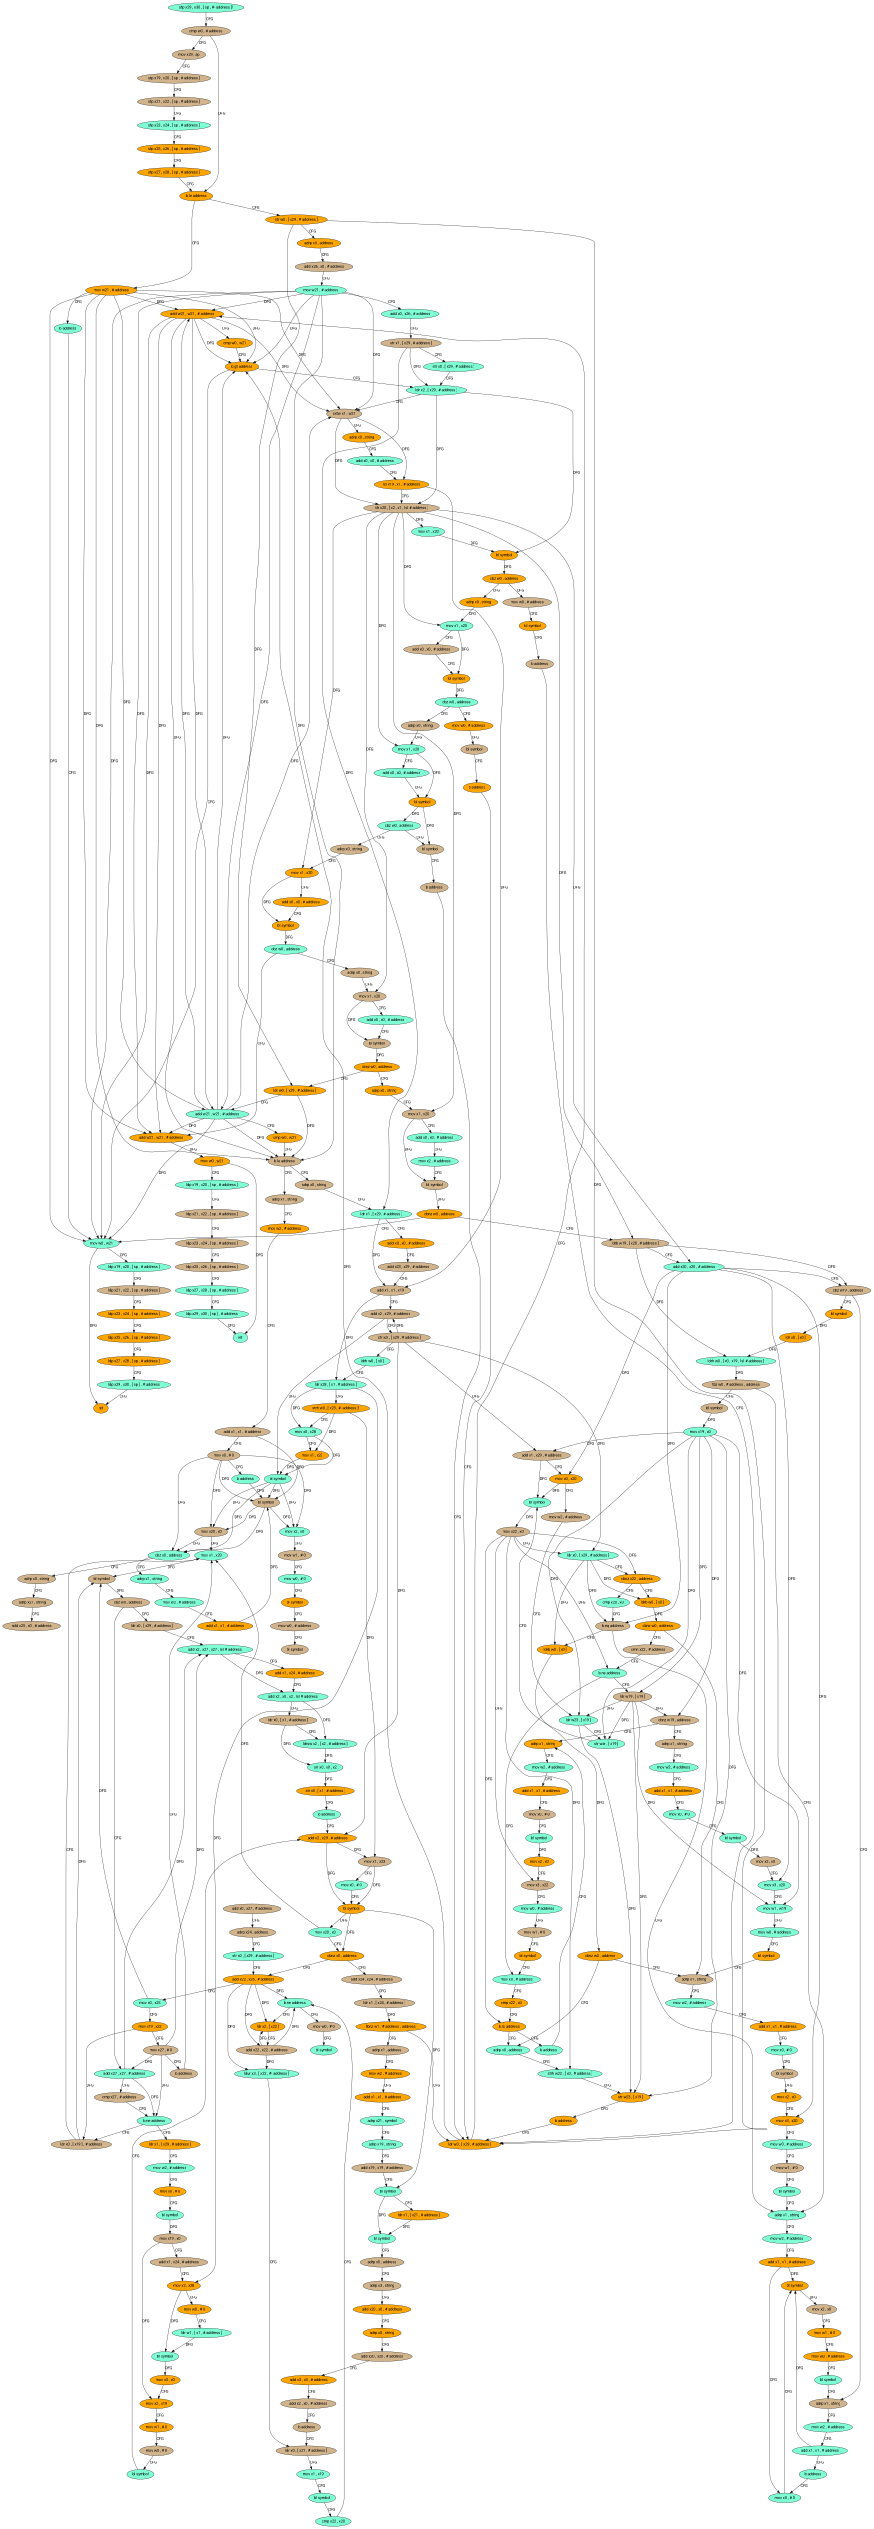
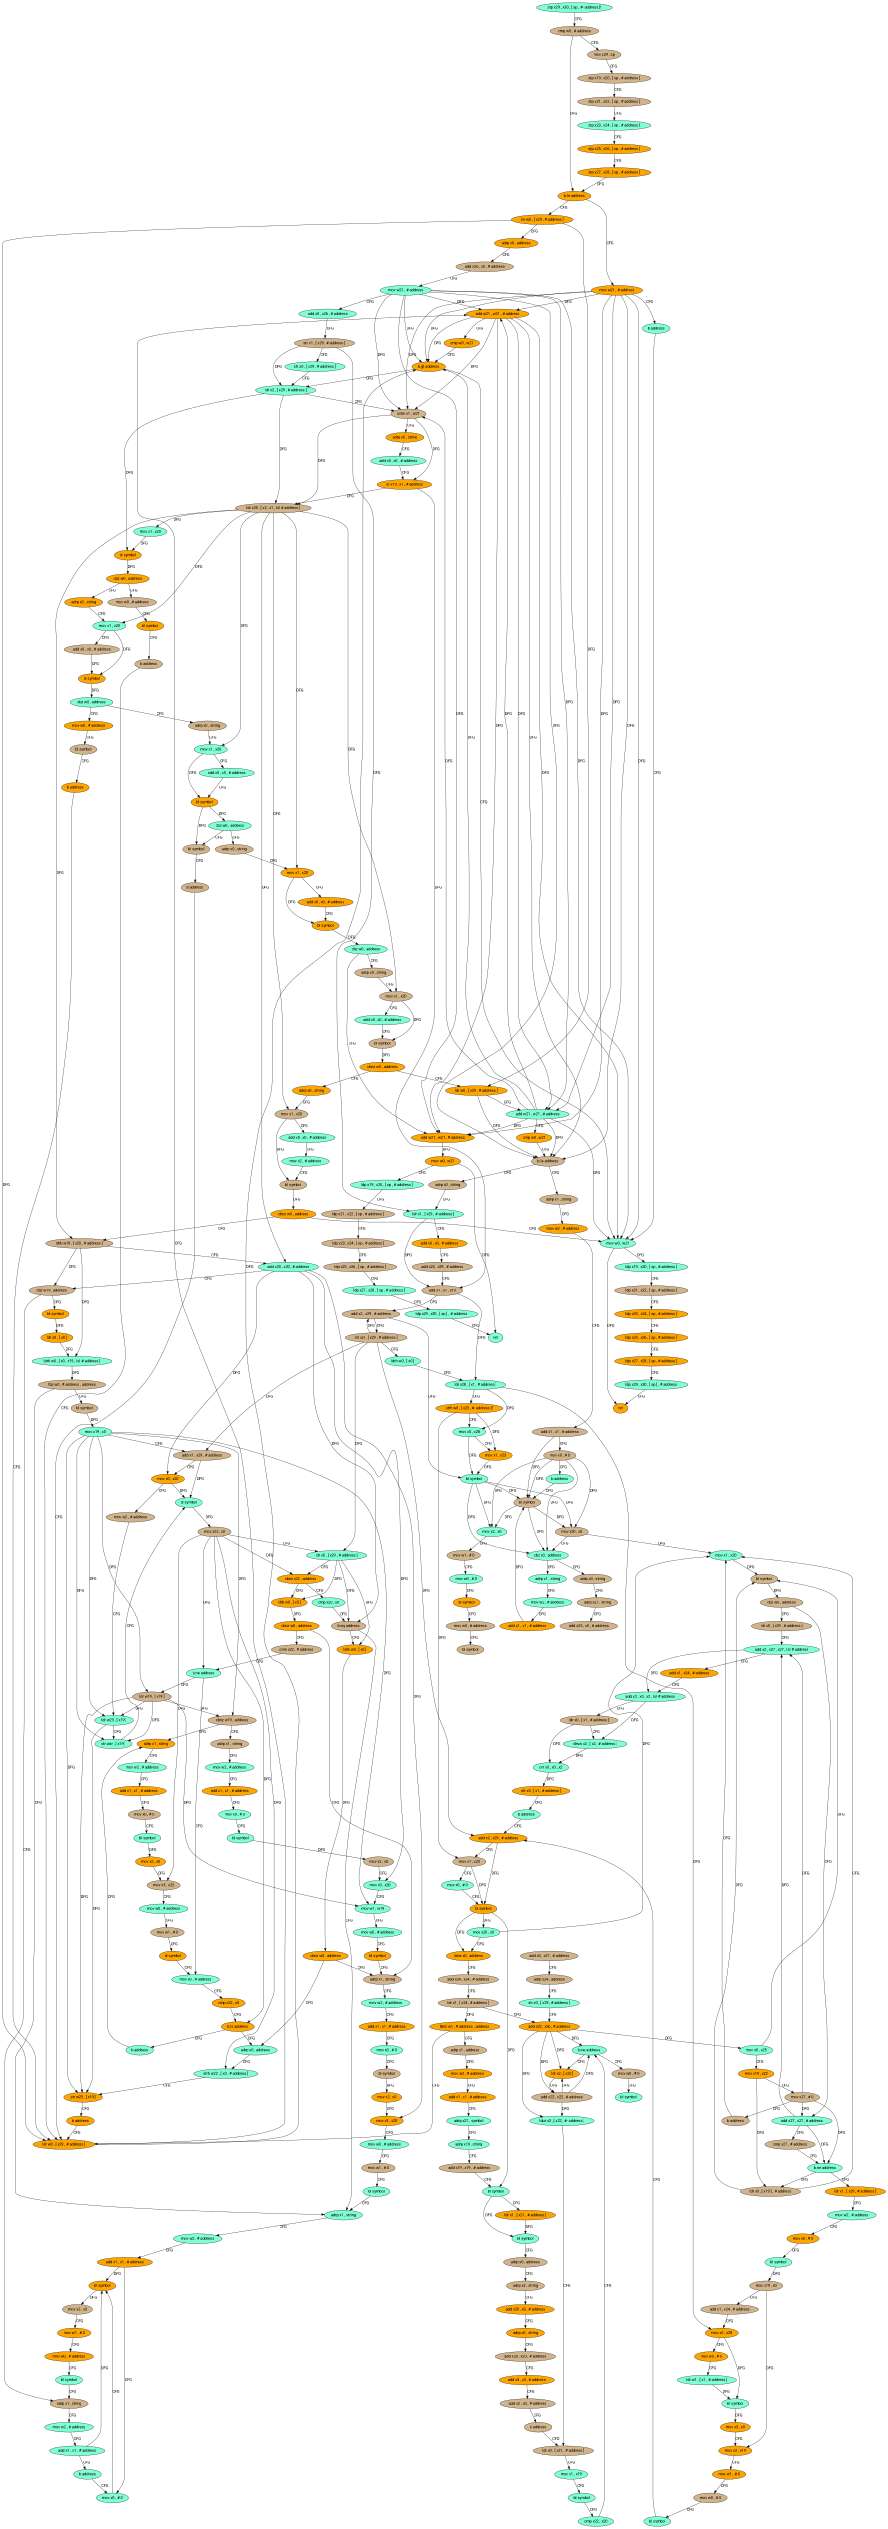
(300, 1967) -> (505, 2014)
